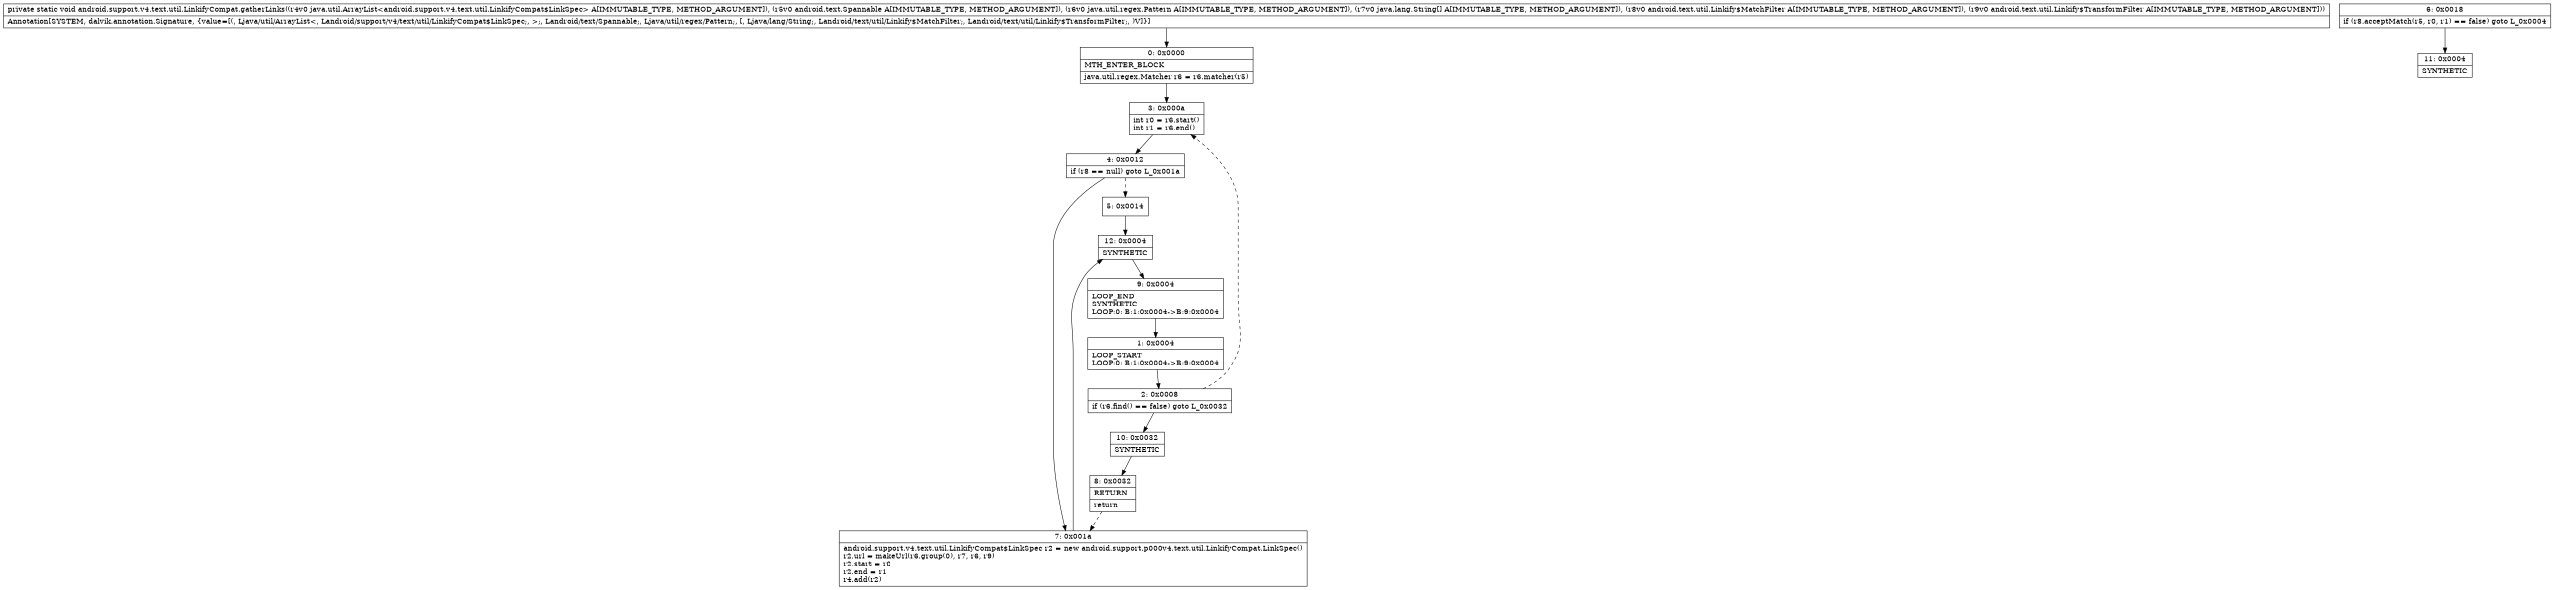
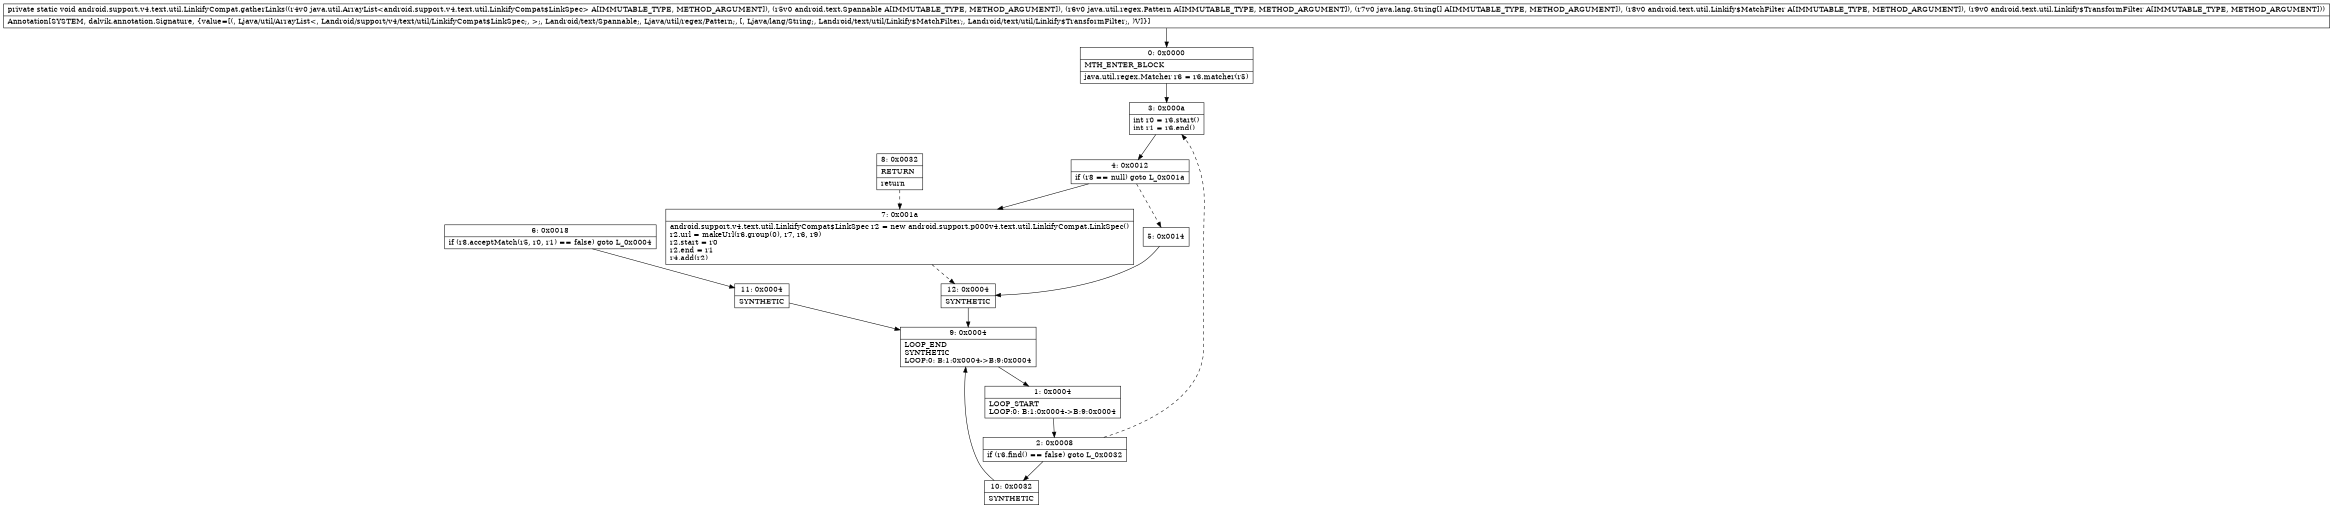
none -> (842, 316)
(1073, 392) -> (941, 273)
(1128, 464) -> (968, 430)
